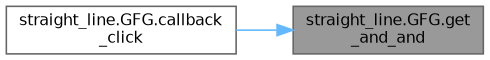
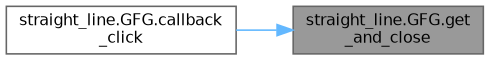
(388, 30) -> (388, 30)
